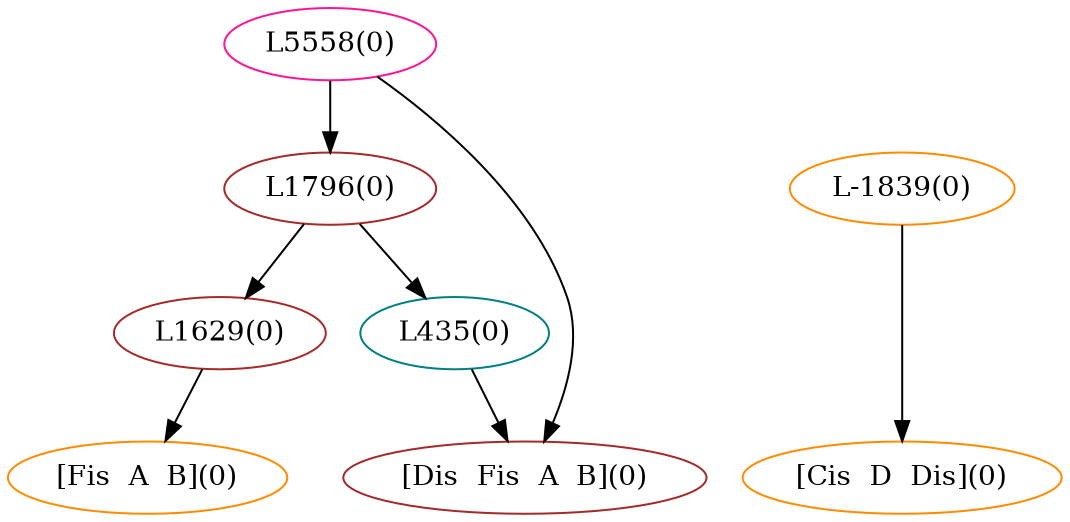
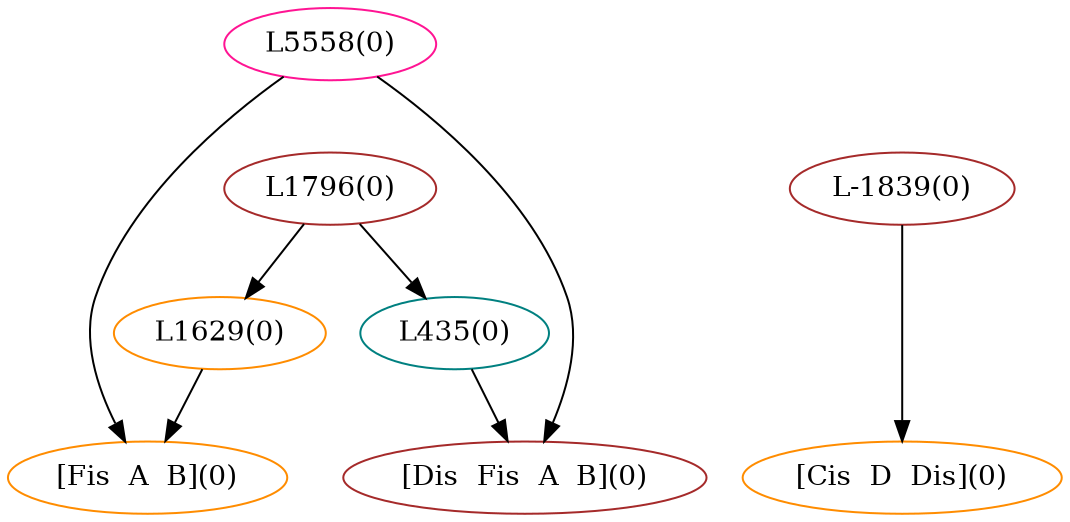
(330, 107) -> (132, 225)
(902, 189) -> (902, 189)
(220, 333) -> (220, 333)
